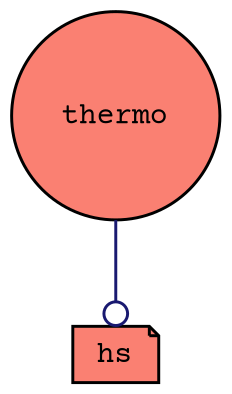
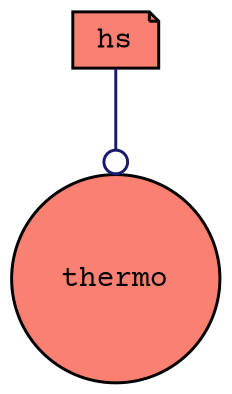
(116, 261) -> (116, 109)
